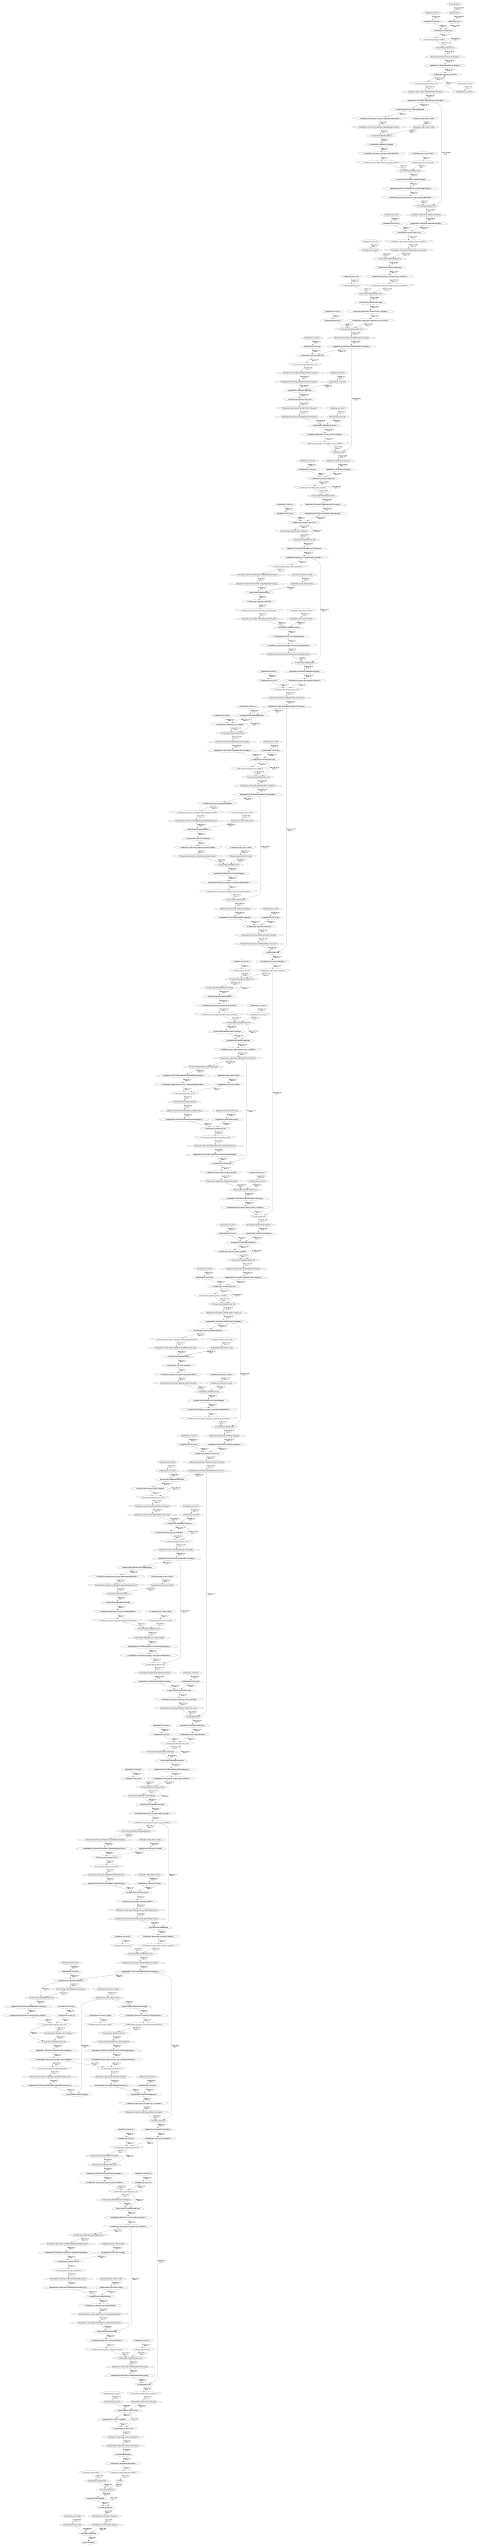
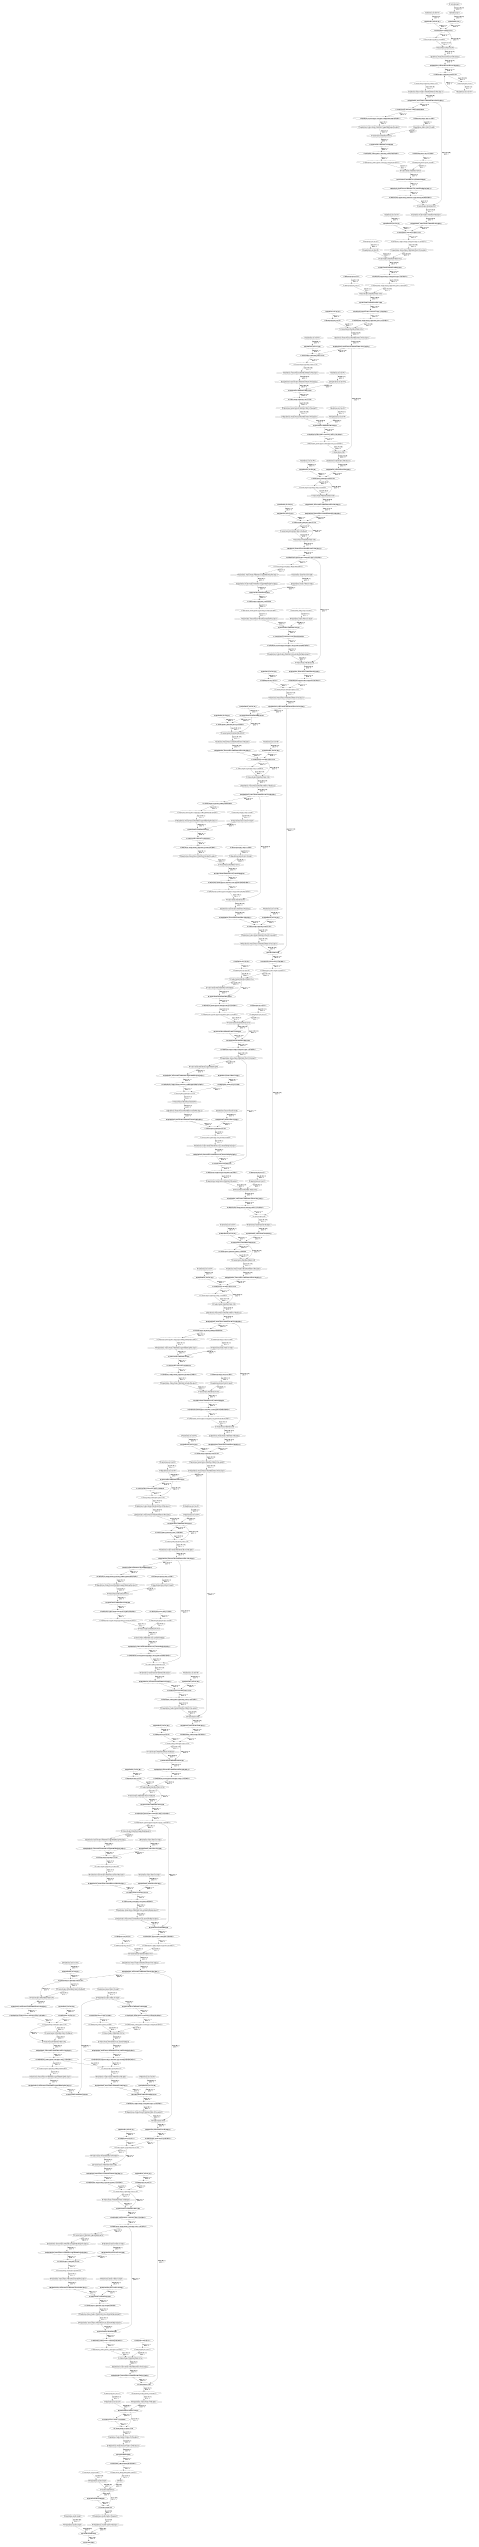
(434, 78) -> (455, 79)
(227, 1026) -> (237, 1028)
none -> (106, 2028)
